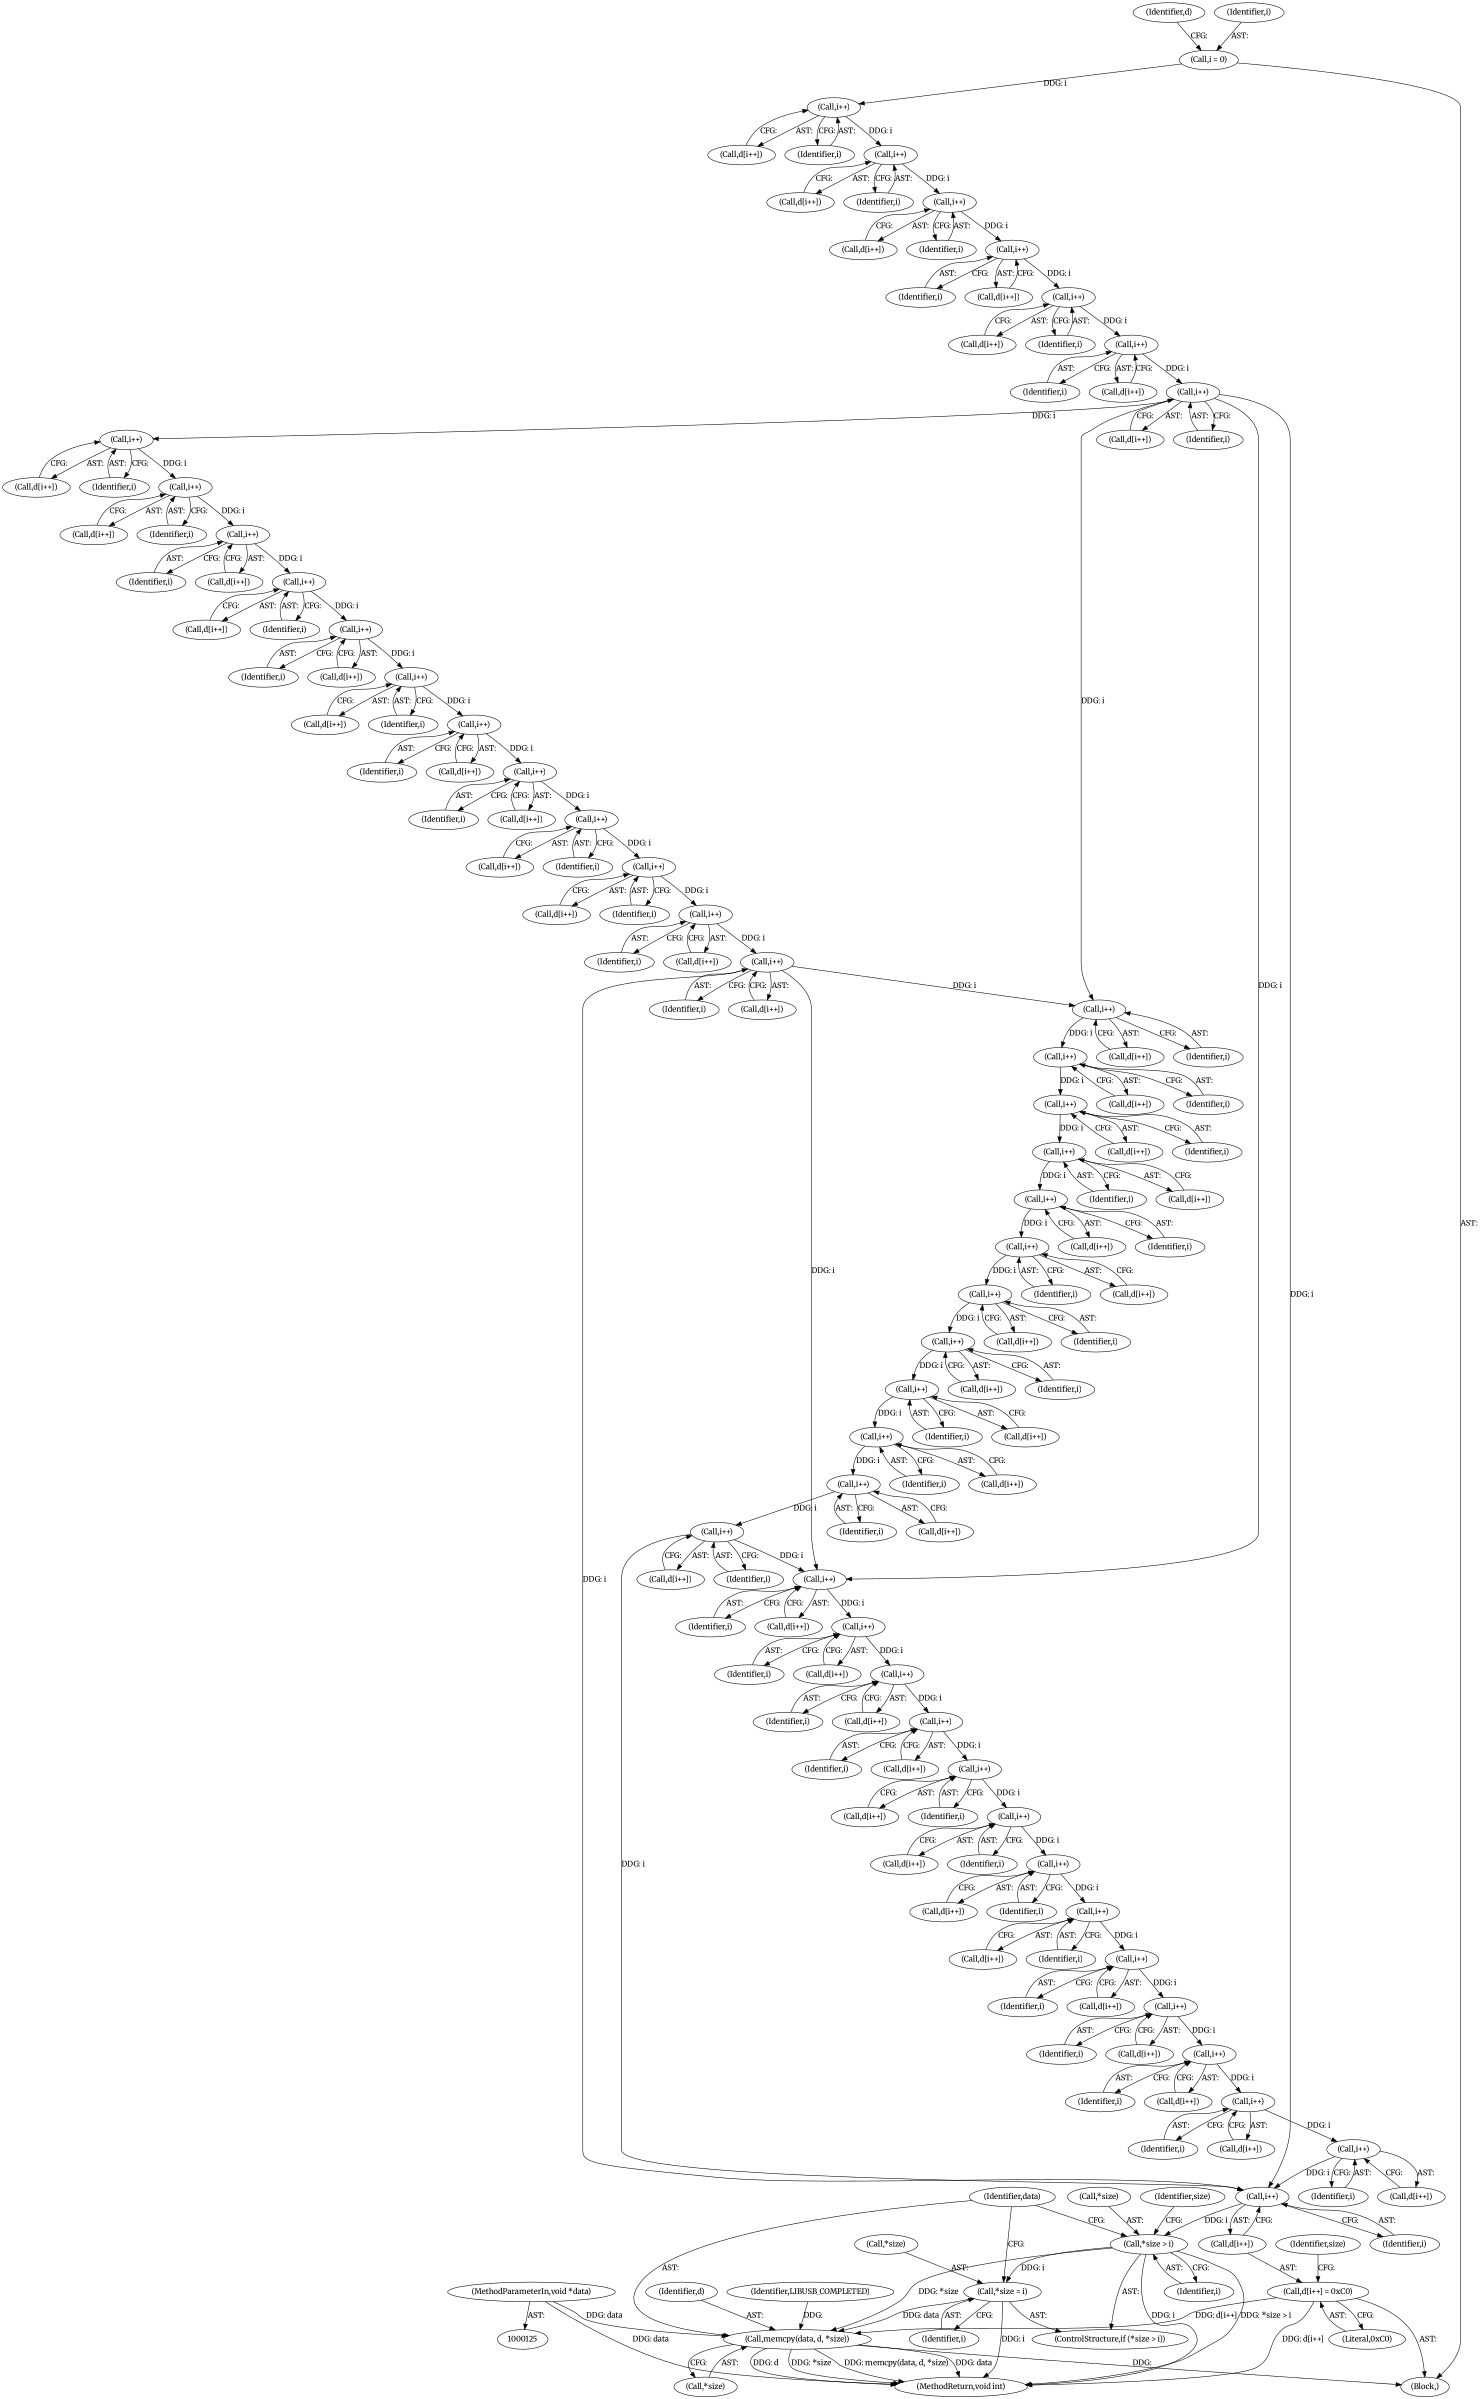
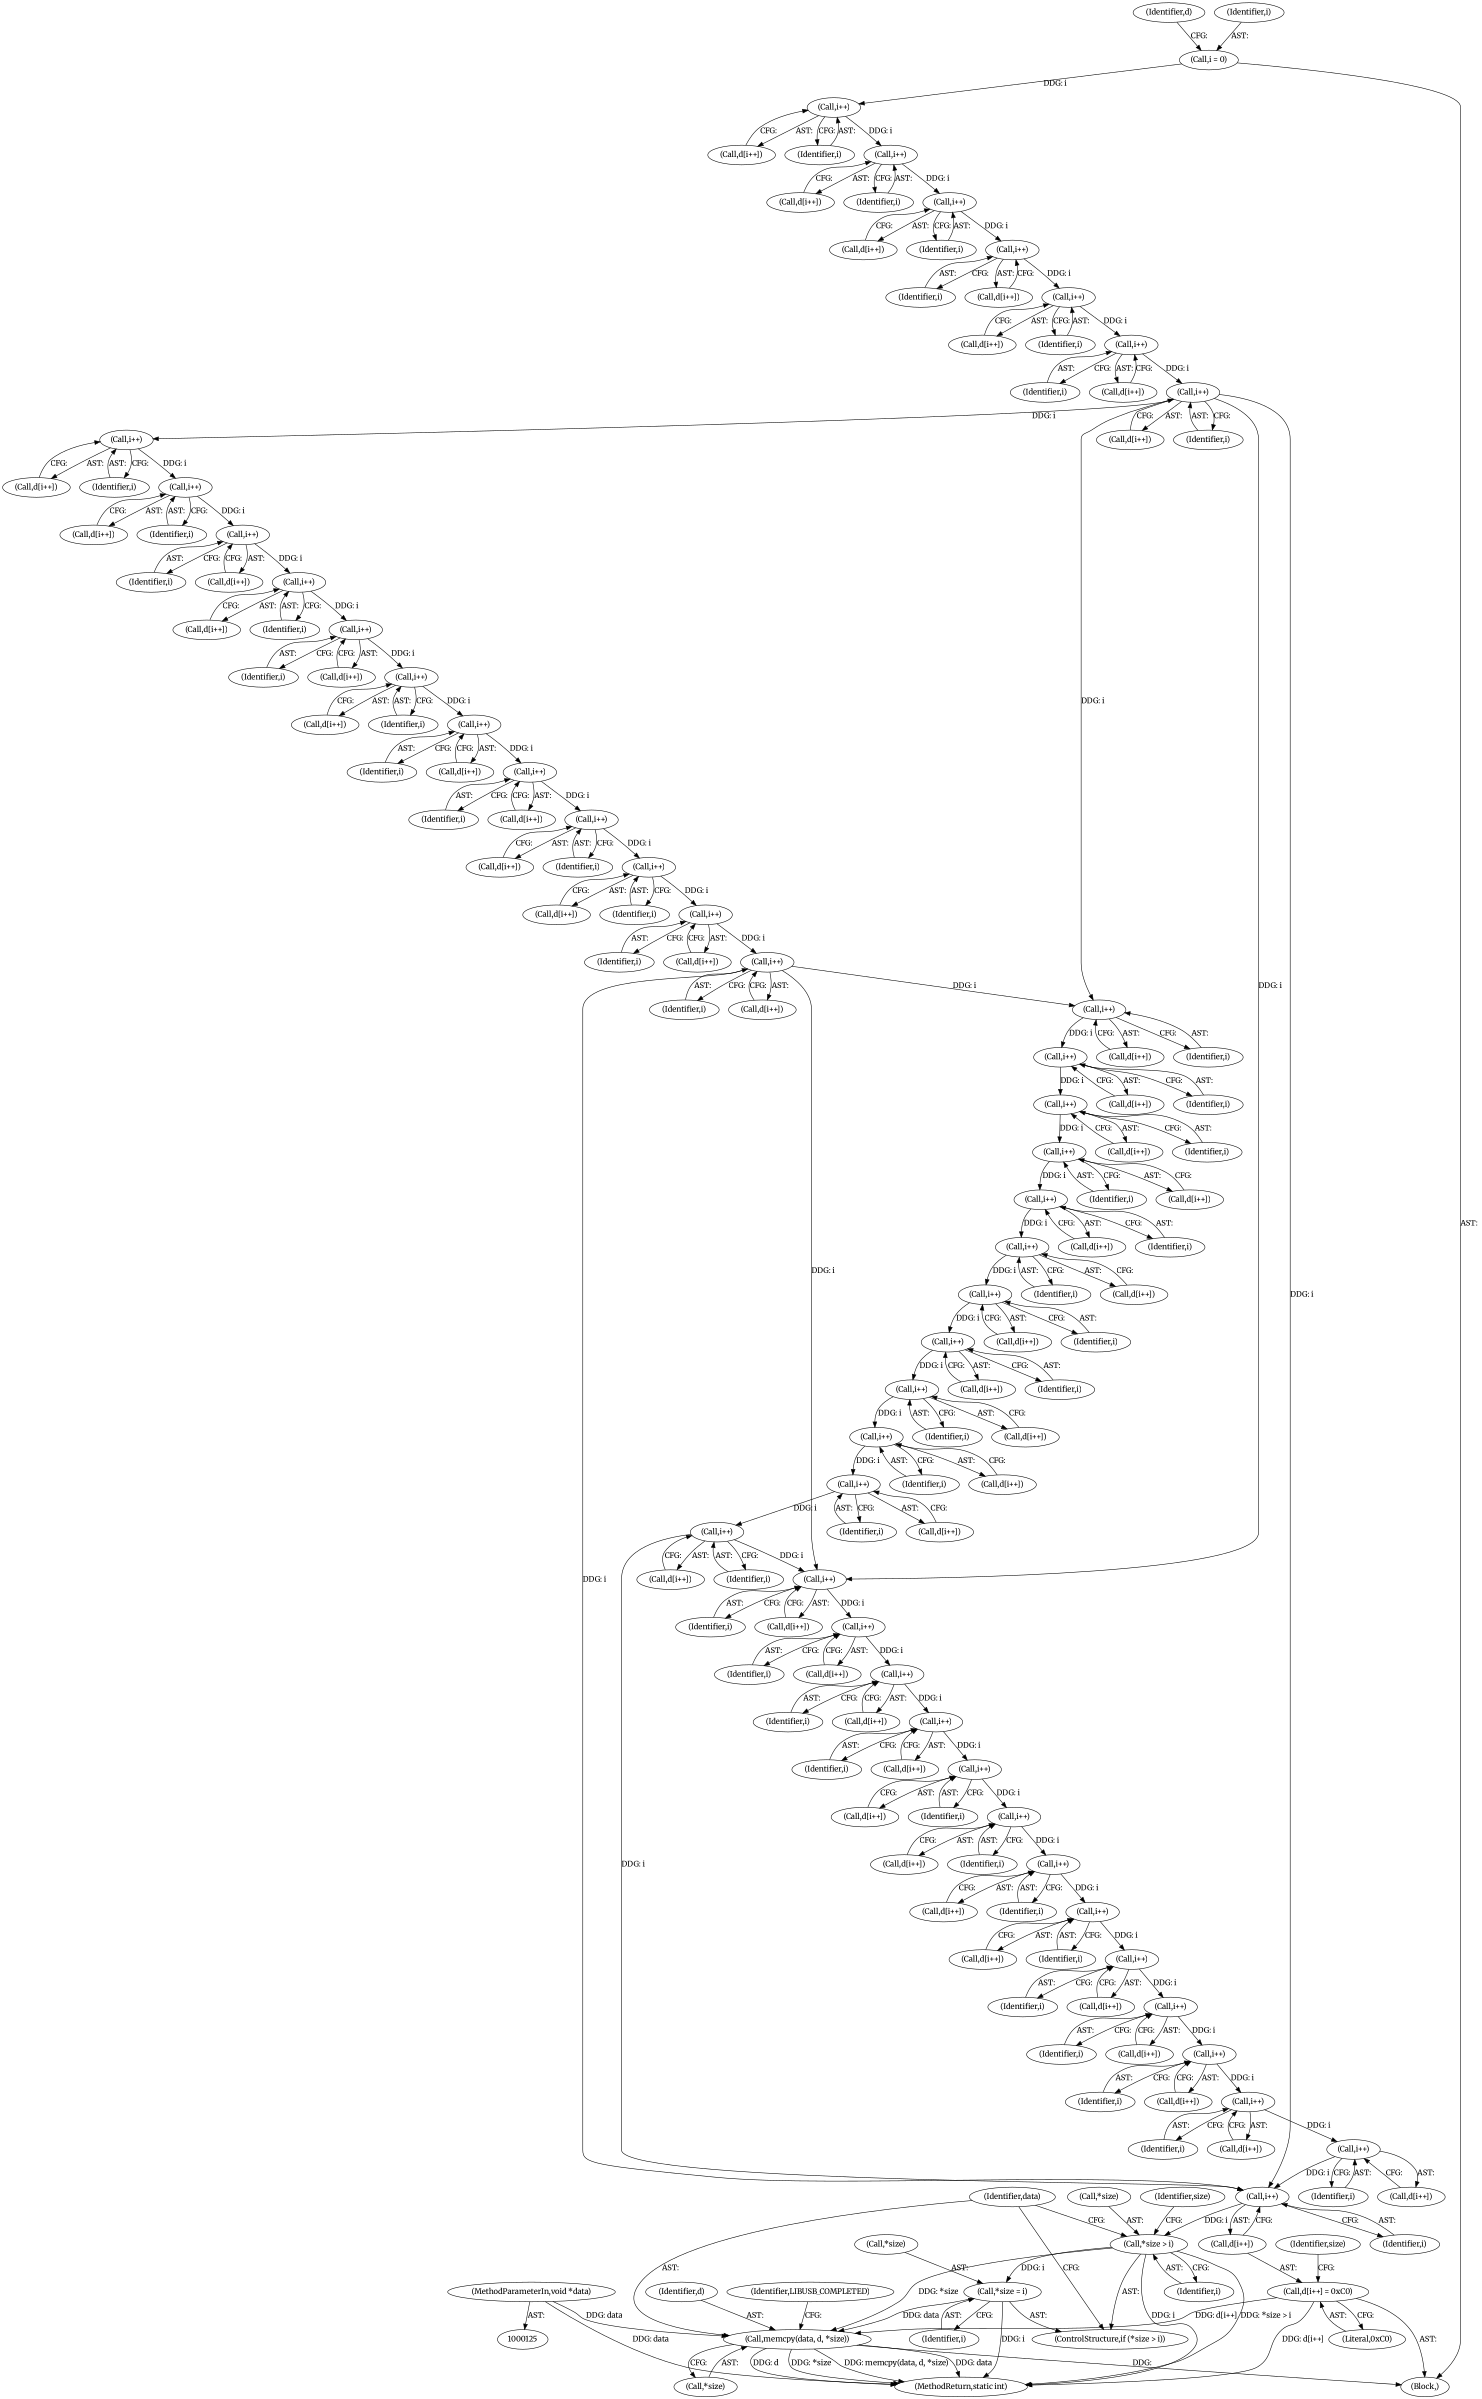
(1008, 2242) -> (1060, 2266)
(814, 2316) -> (814, 2316)
(961, 2387) -> (961, 2387)
